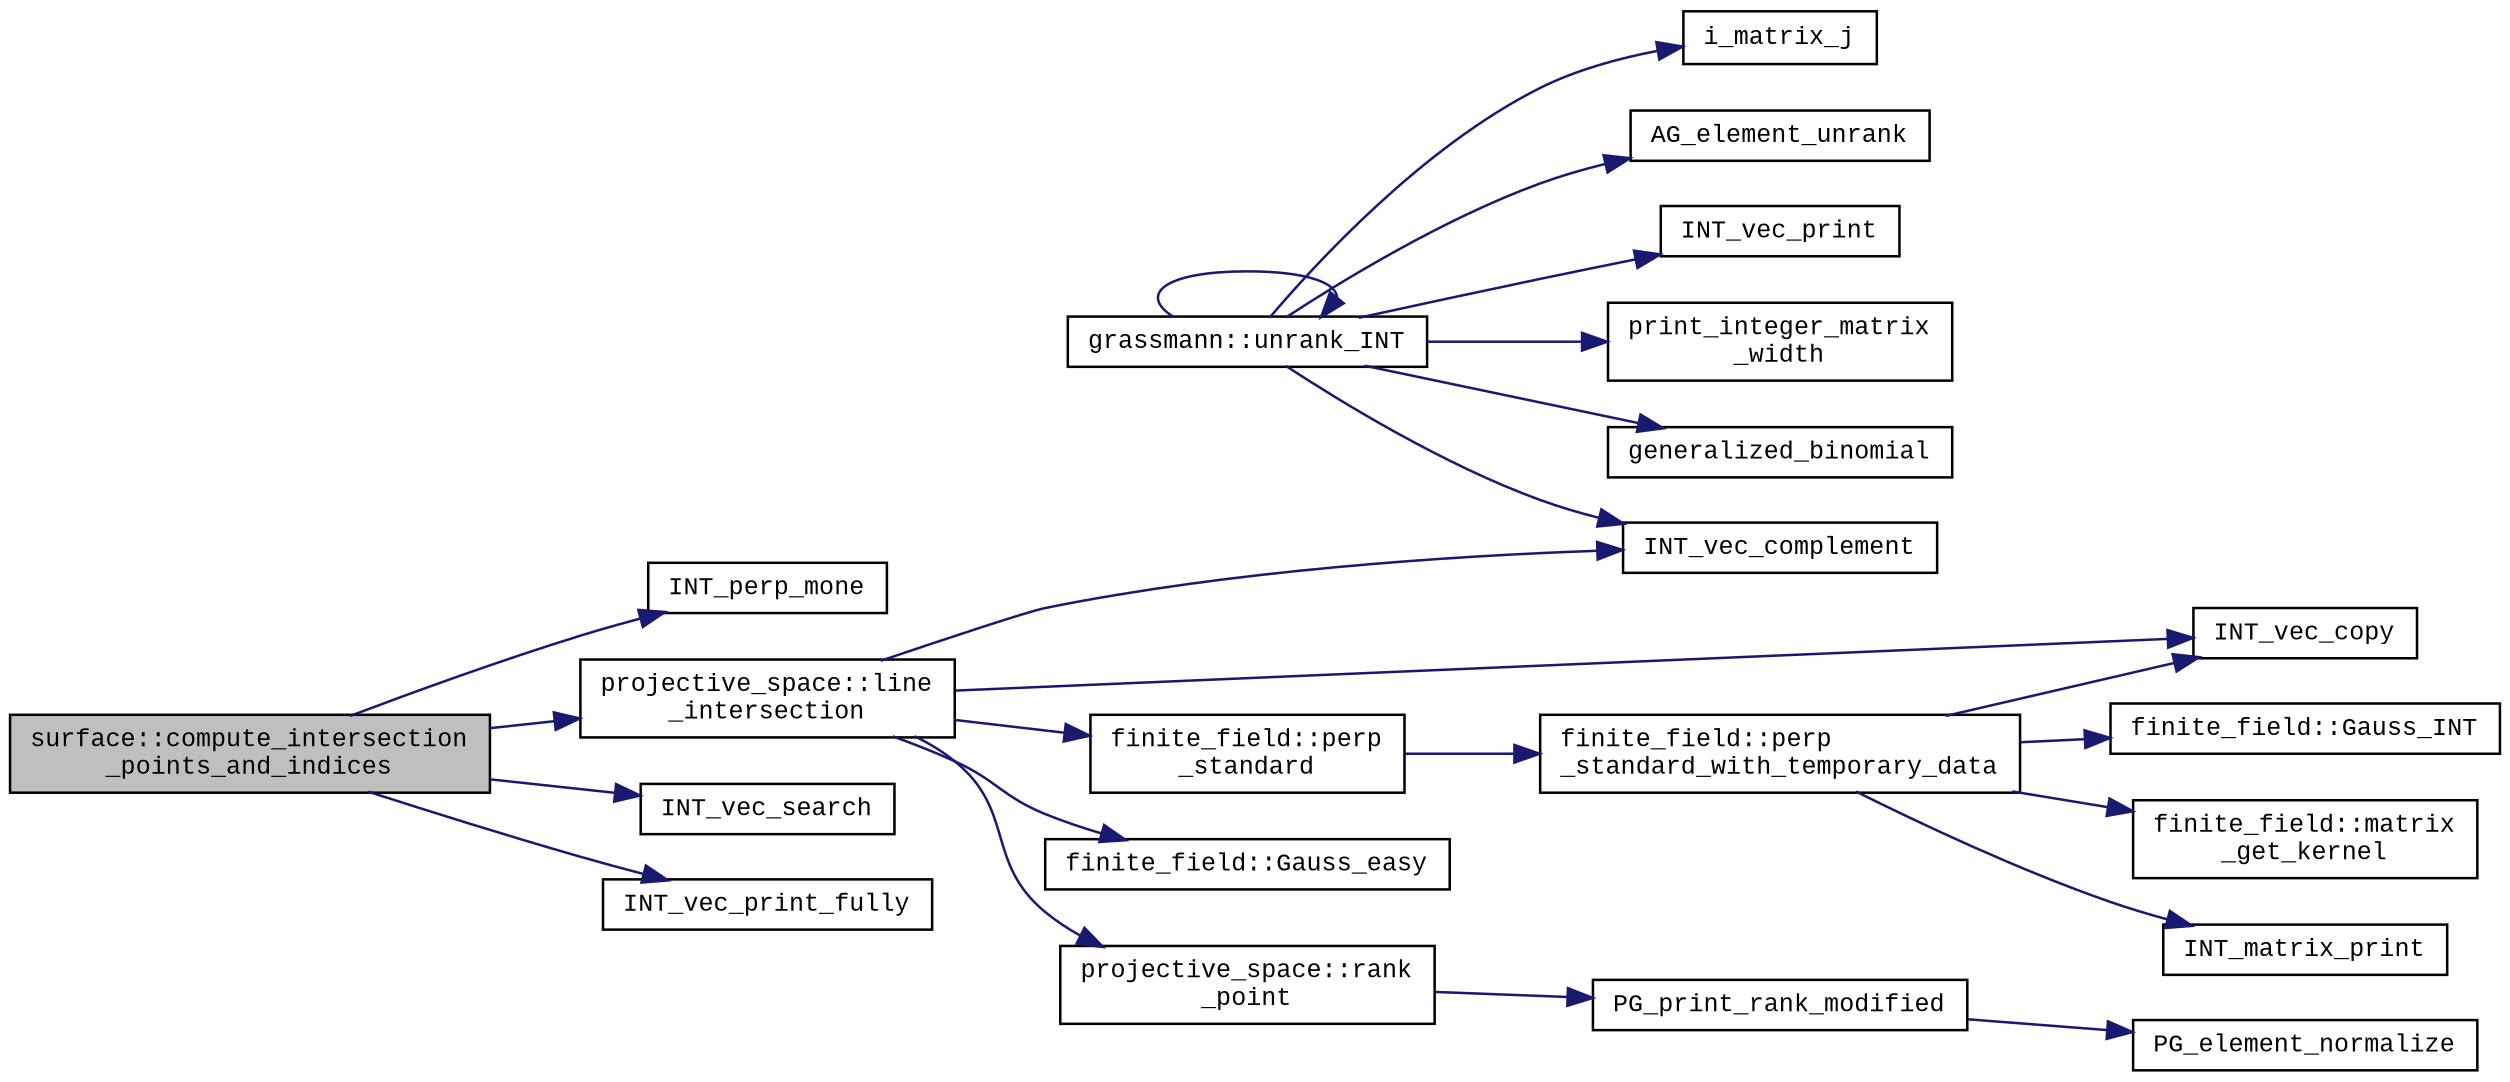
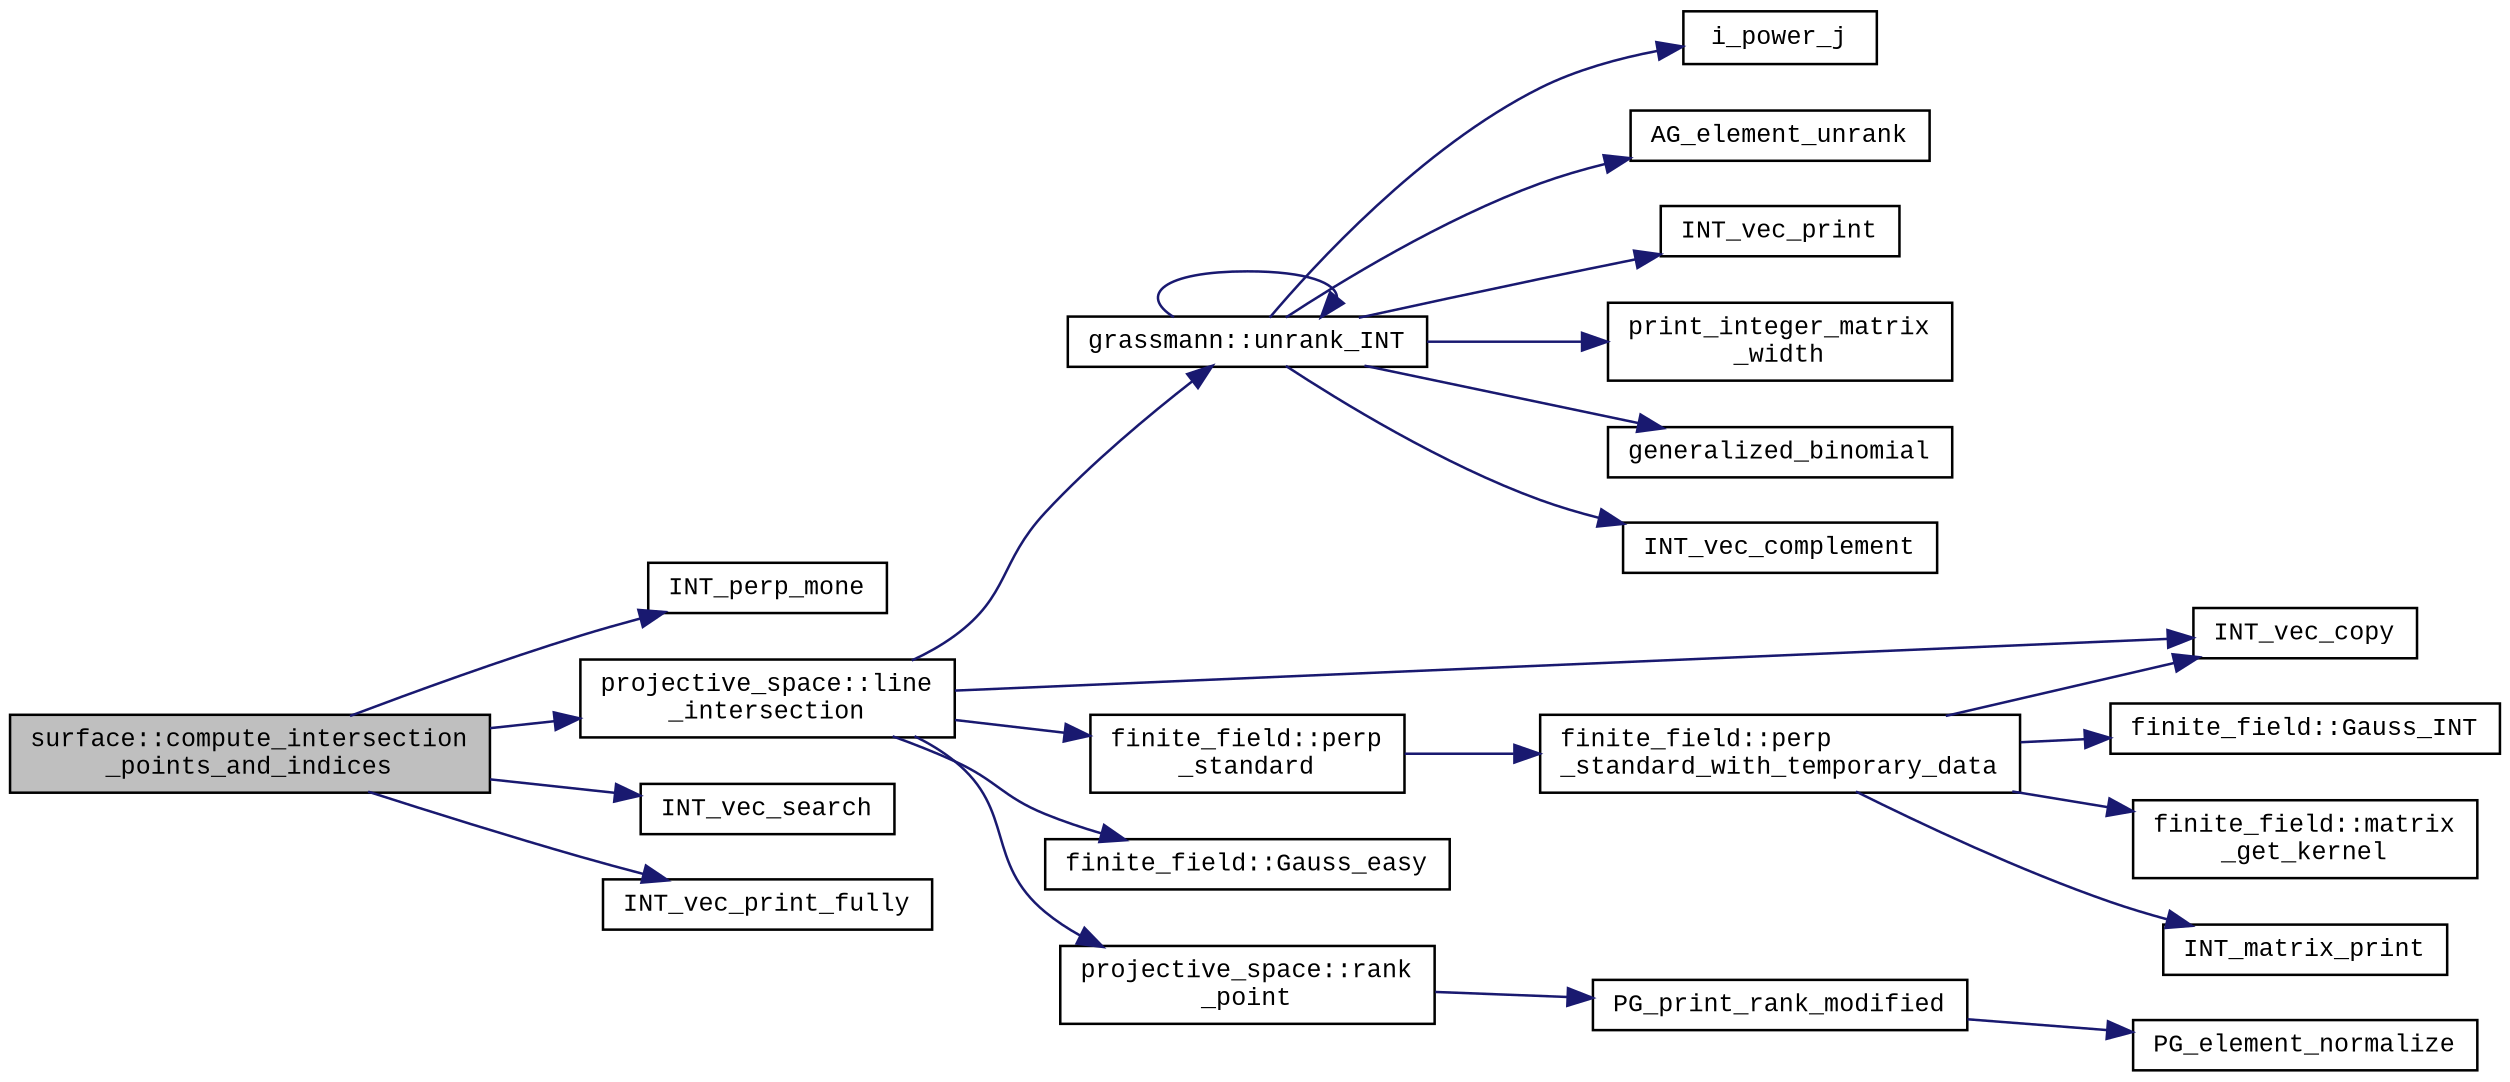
(1780, 38) -> (1780, 38)
(1234, 578) -> (1043, 515)
